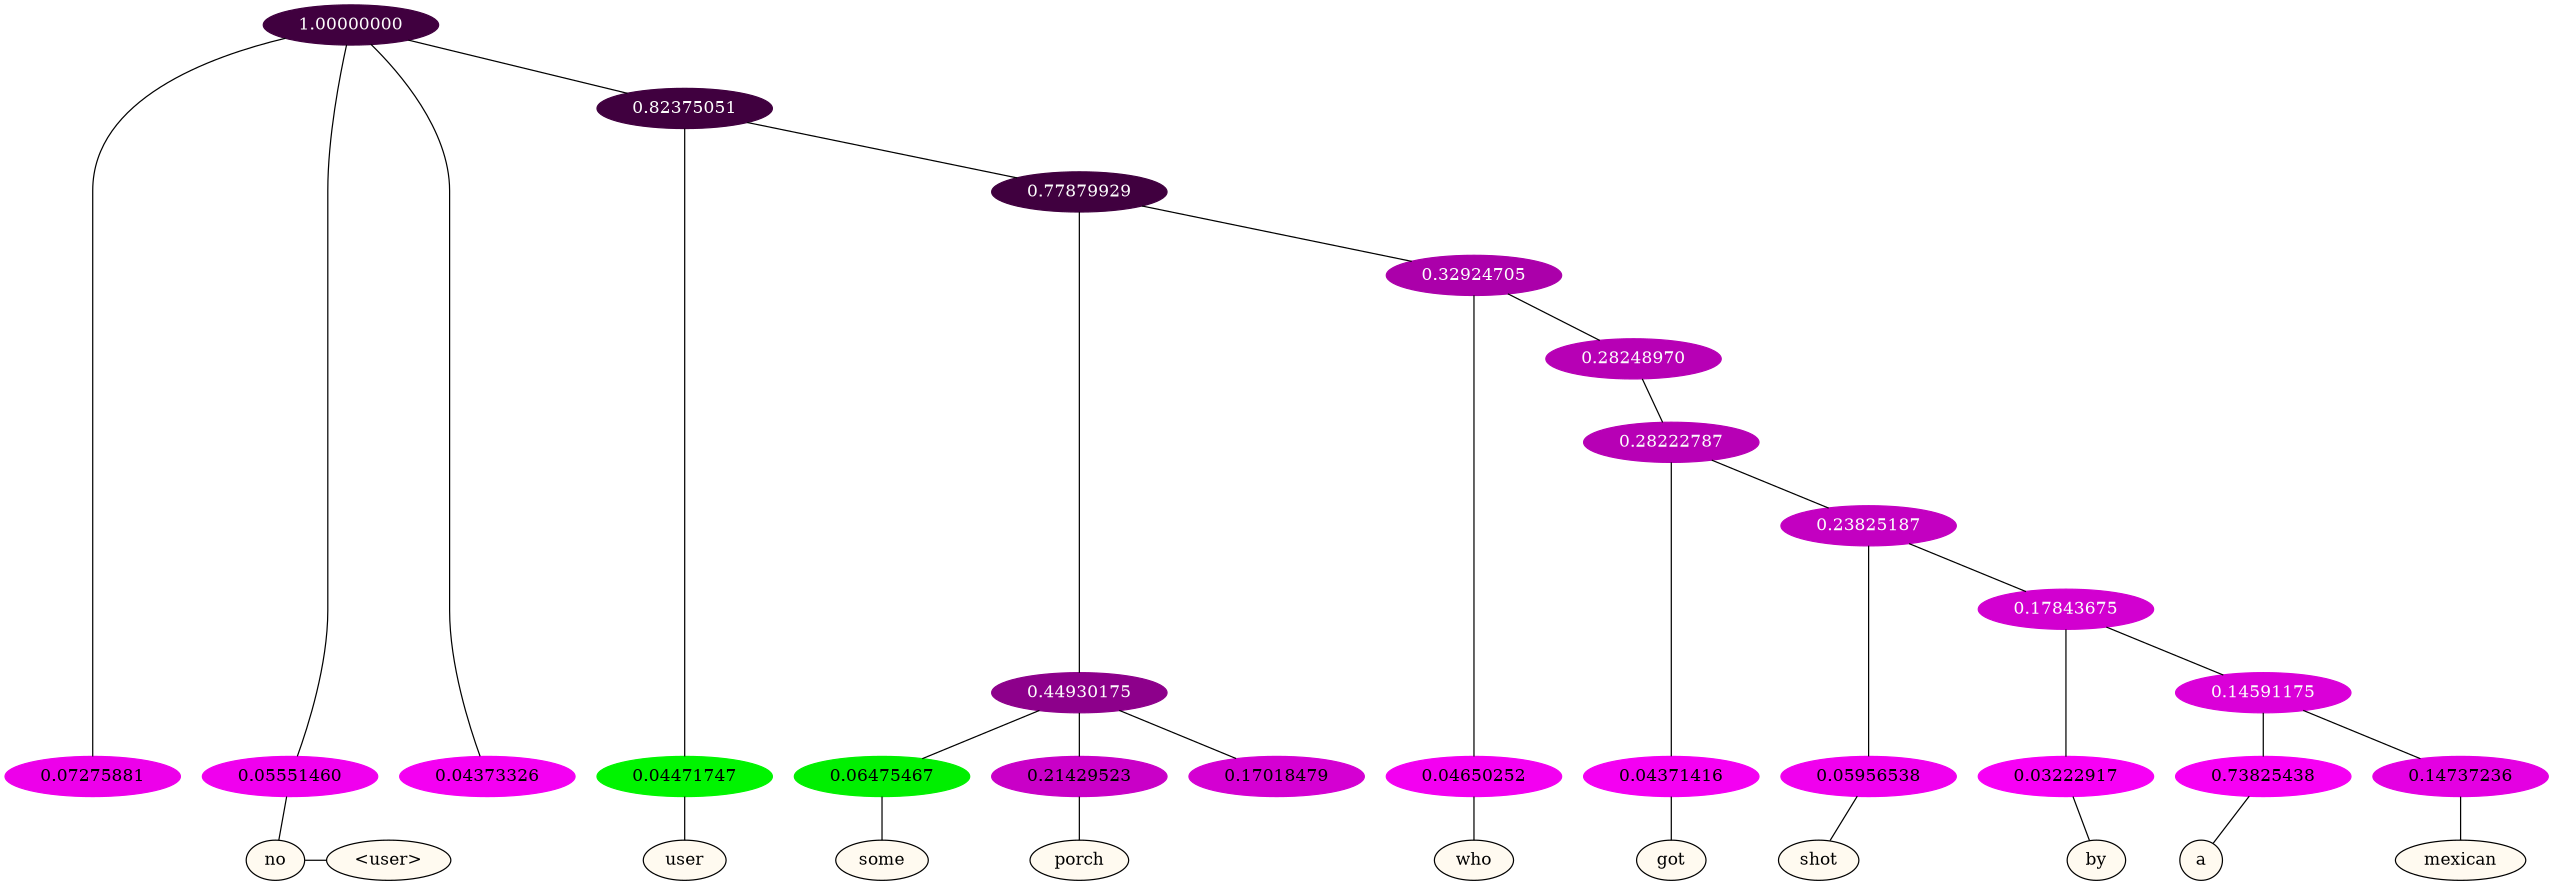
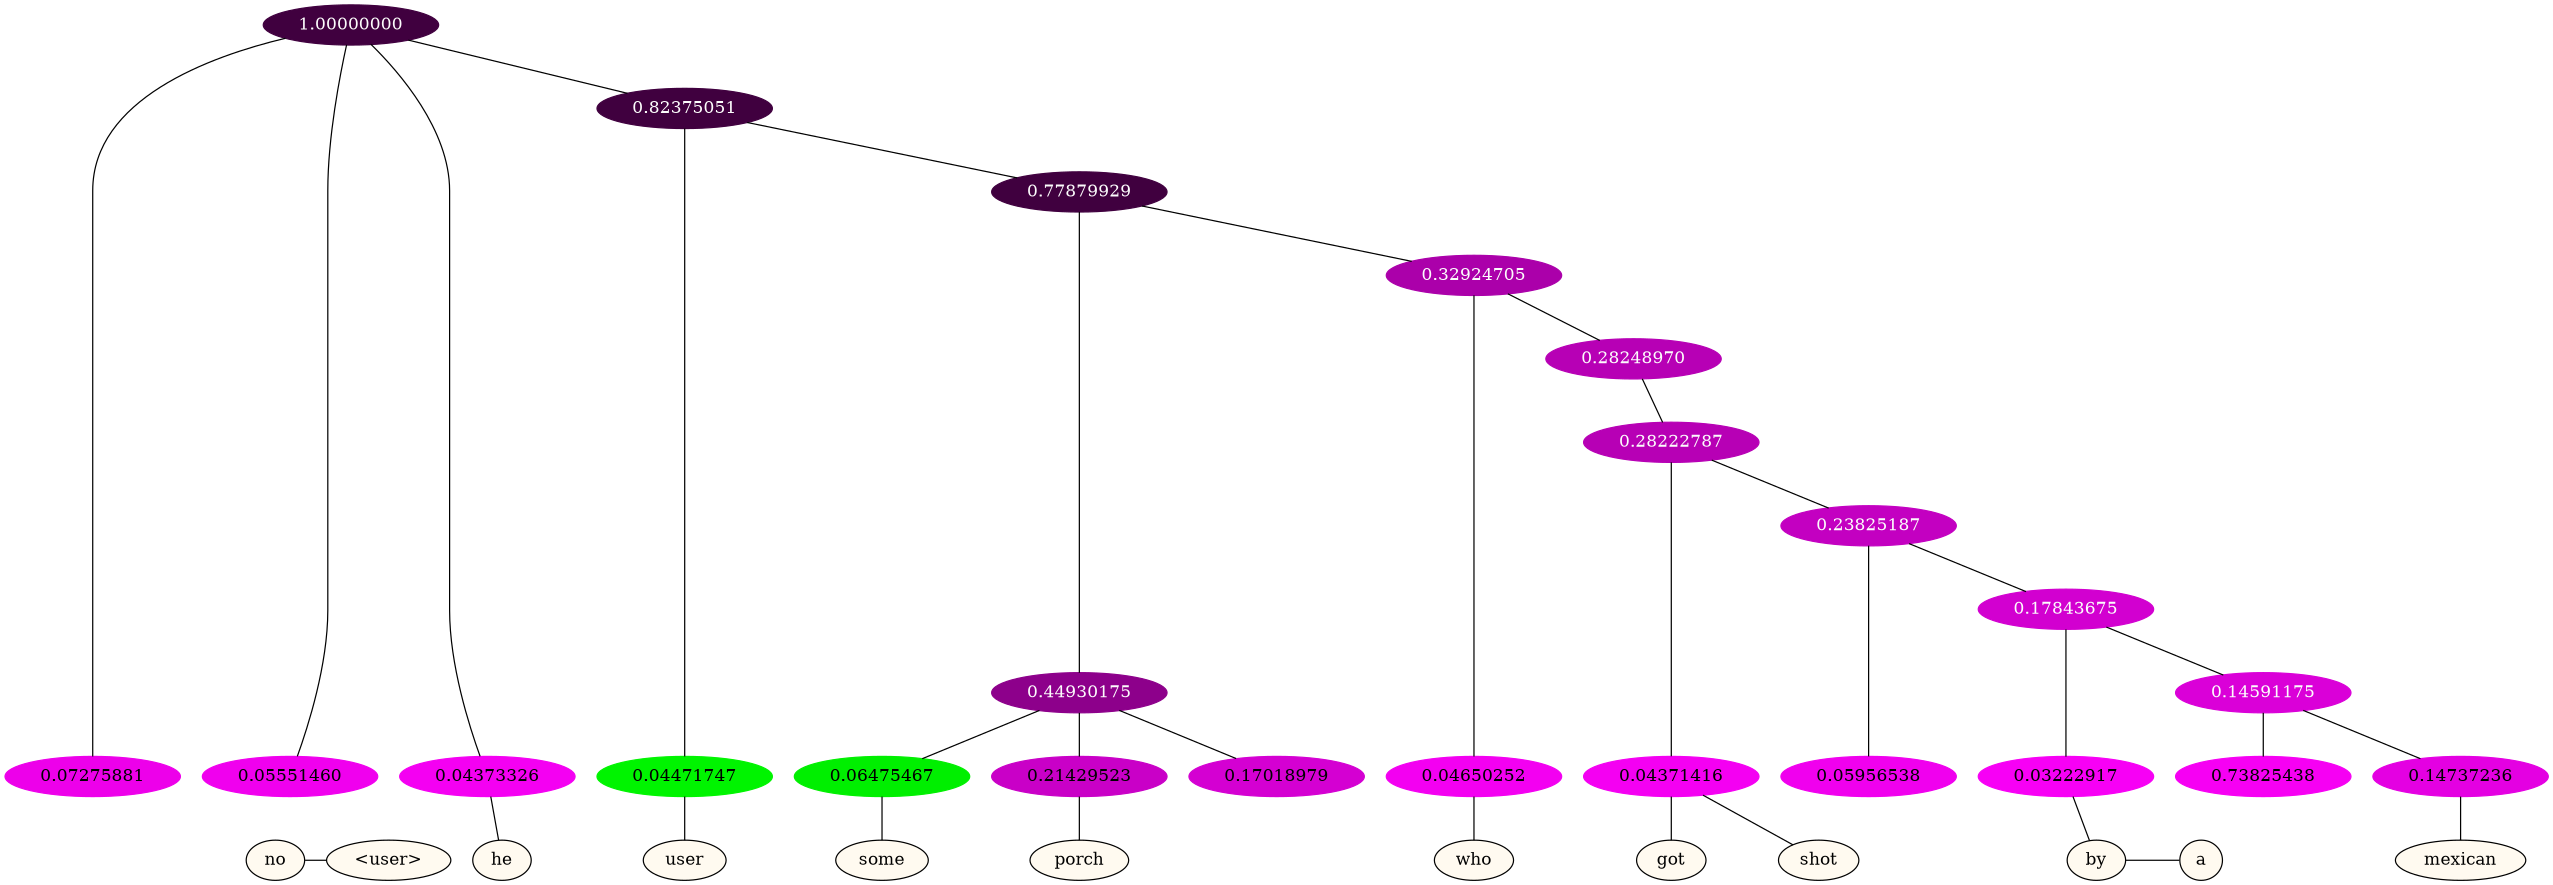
(1277, 776) -> (1277, 776)
(283, 818) -> none
(1844, 818) -> (1748, 820)
(2231, 820) -> (2153, 860)
none -> (502, 860)
